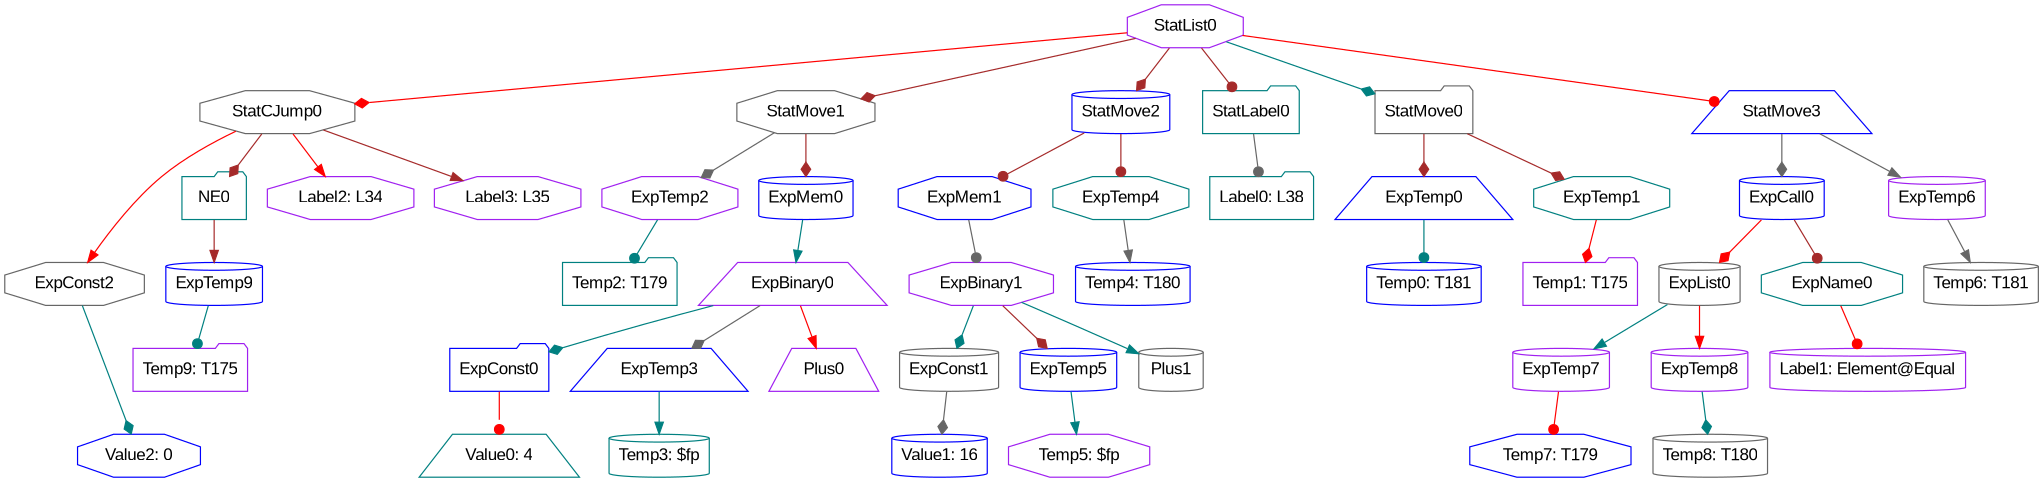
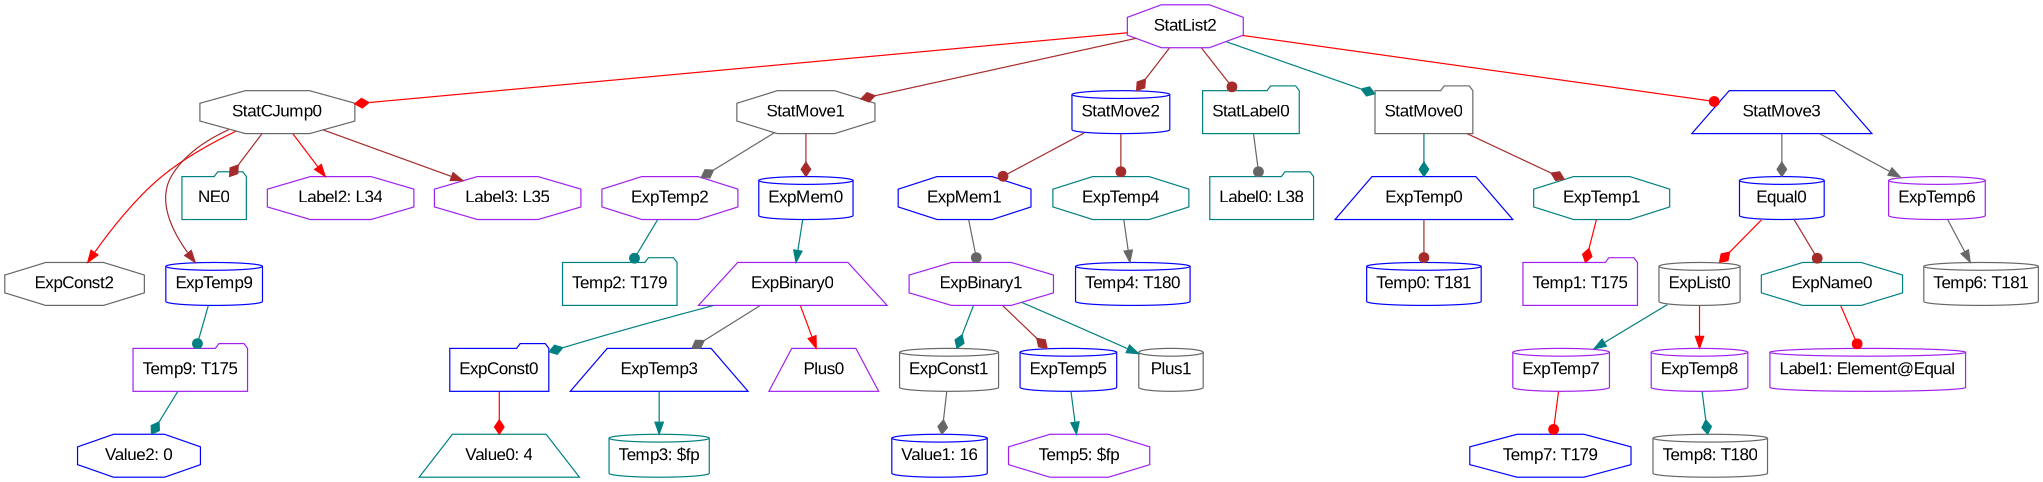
(1185, 26) -> (1185, 26)
(1424, 148) -> (1424, 148)
(1782, 198) -> (1782, 198)
(214, 235) -> (170, 179)
(1424, 236) -> (1424, 236)
(104, 363) -> (168, 407)
(499, 406) -> (499, 406)
